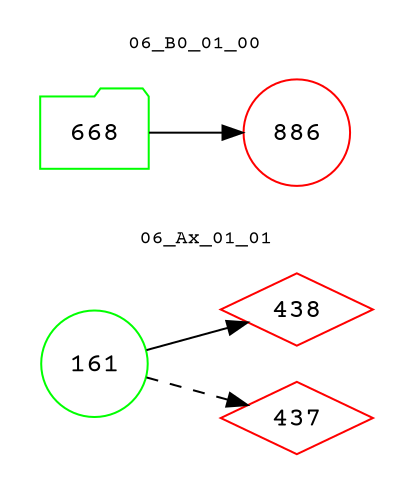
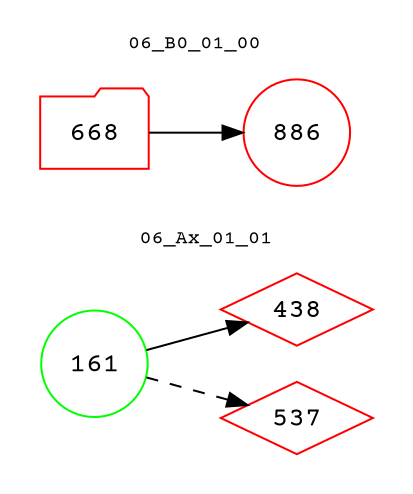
(94, 133) -> (94, 133)
(297, 418) -> (297, 418)
